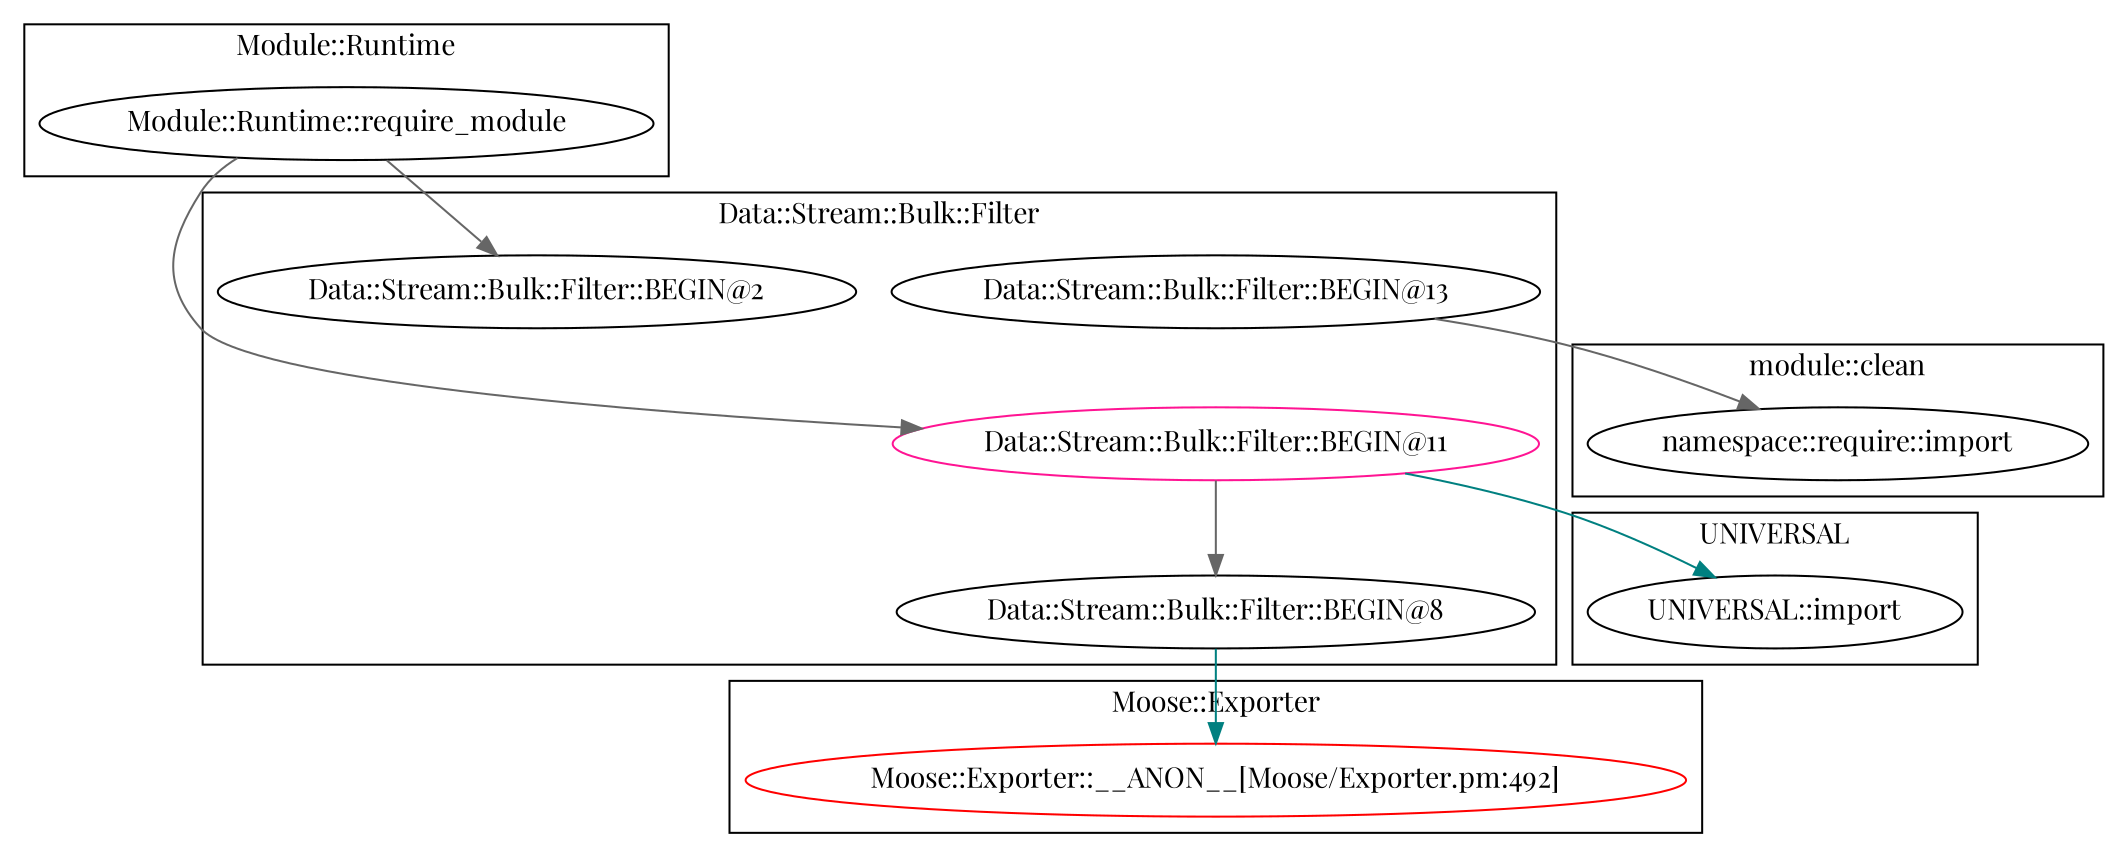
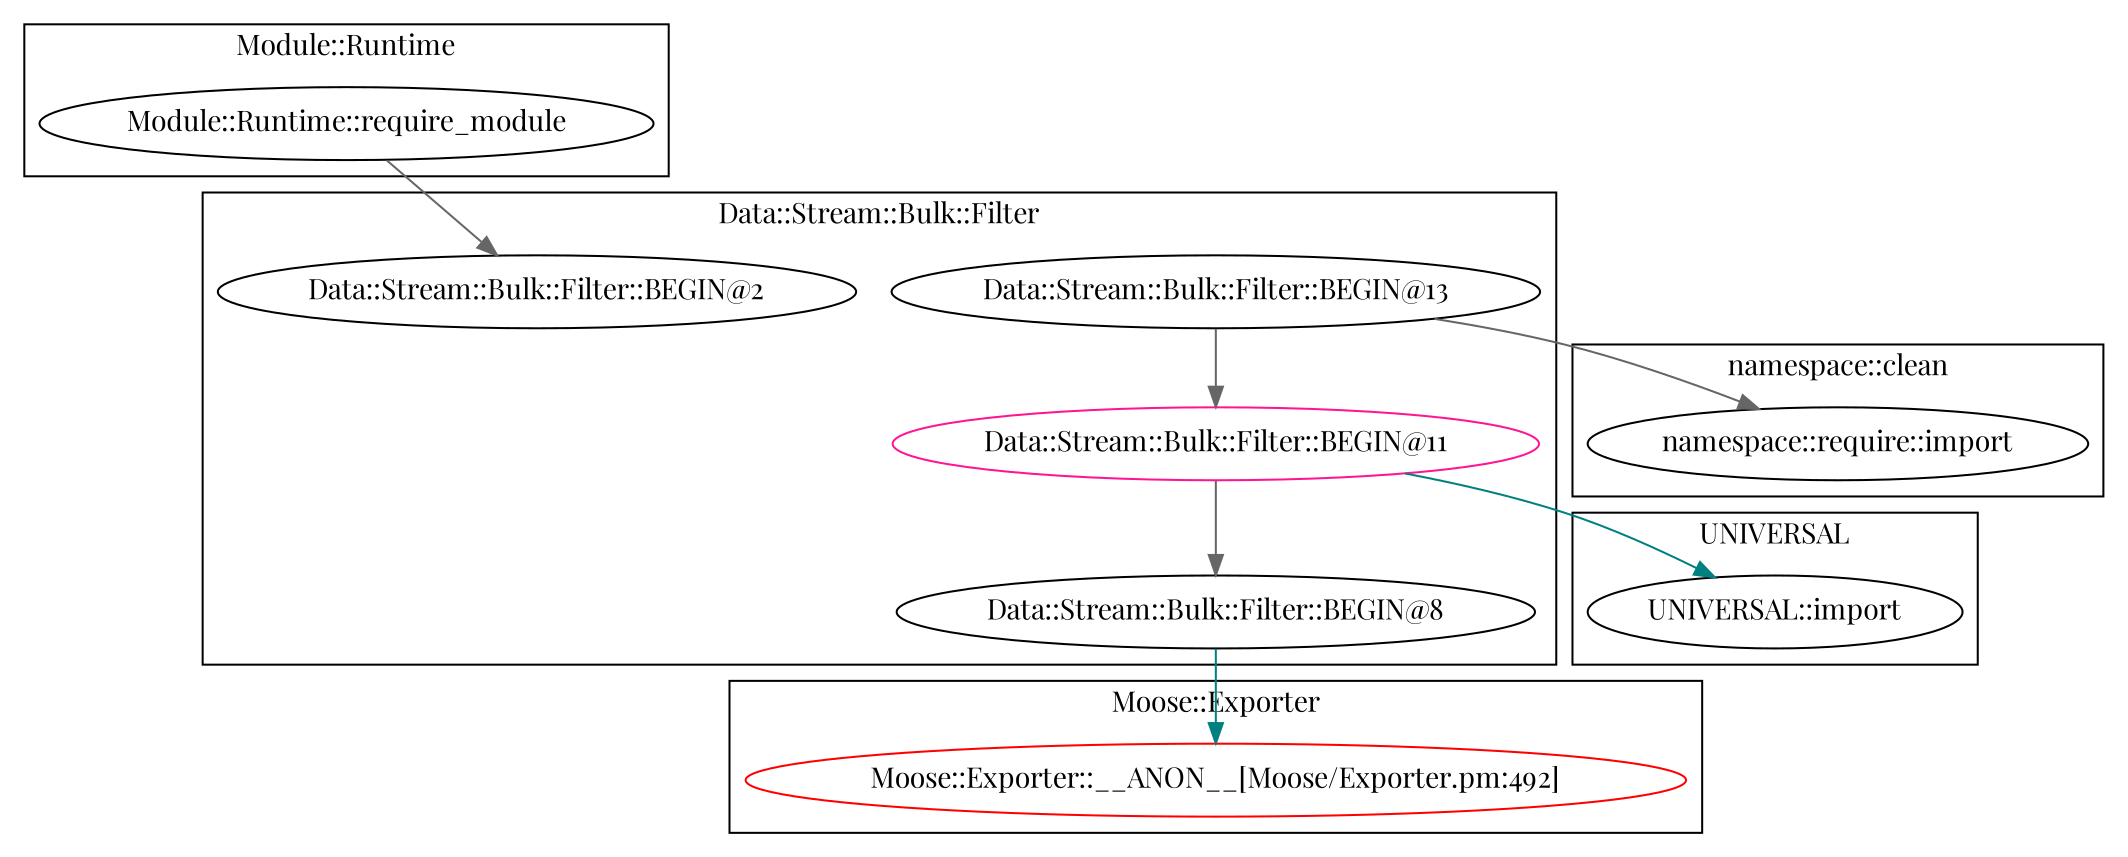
(1838, 368) -> (1838, 368)
(447, 389) -> (1216, 358)
